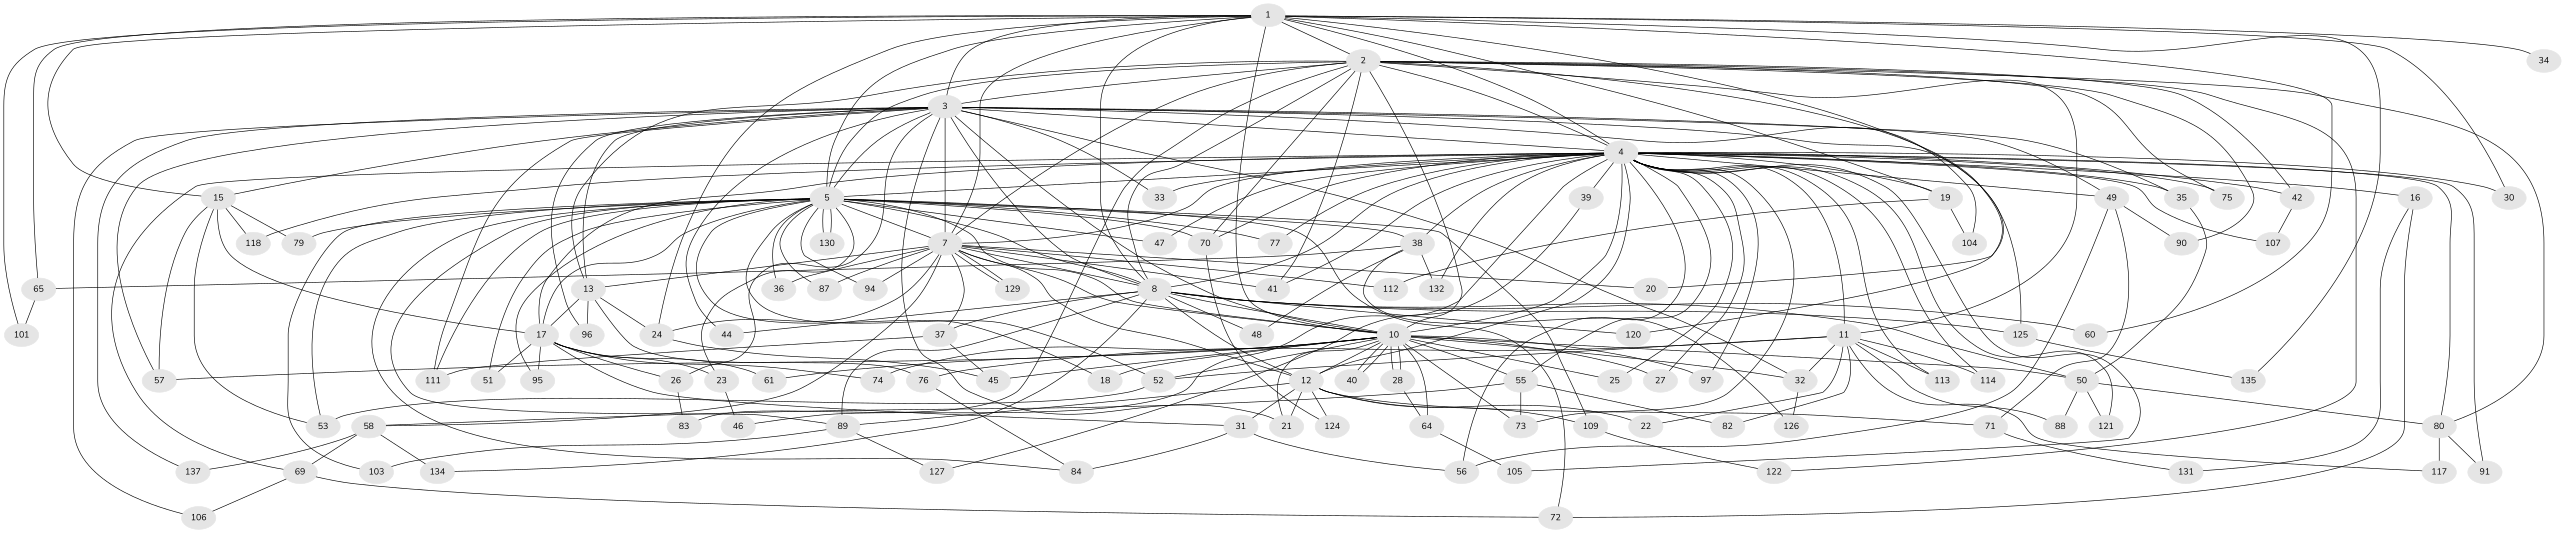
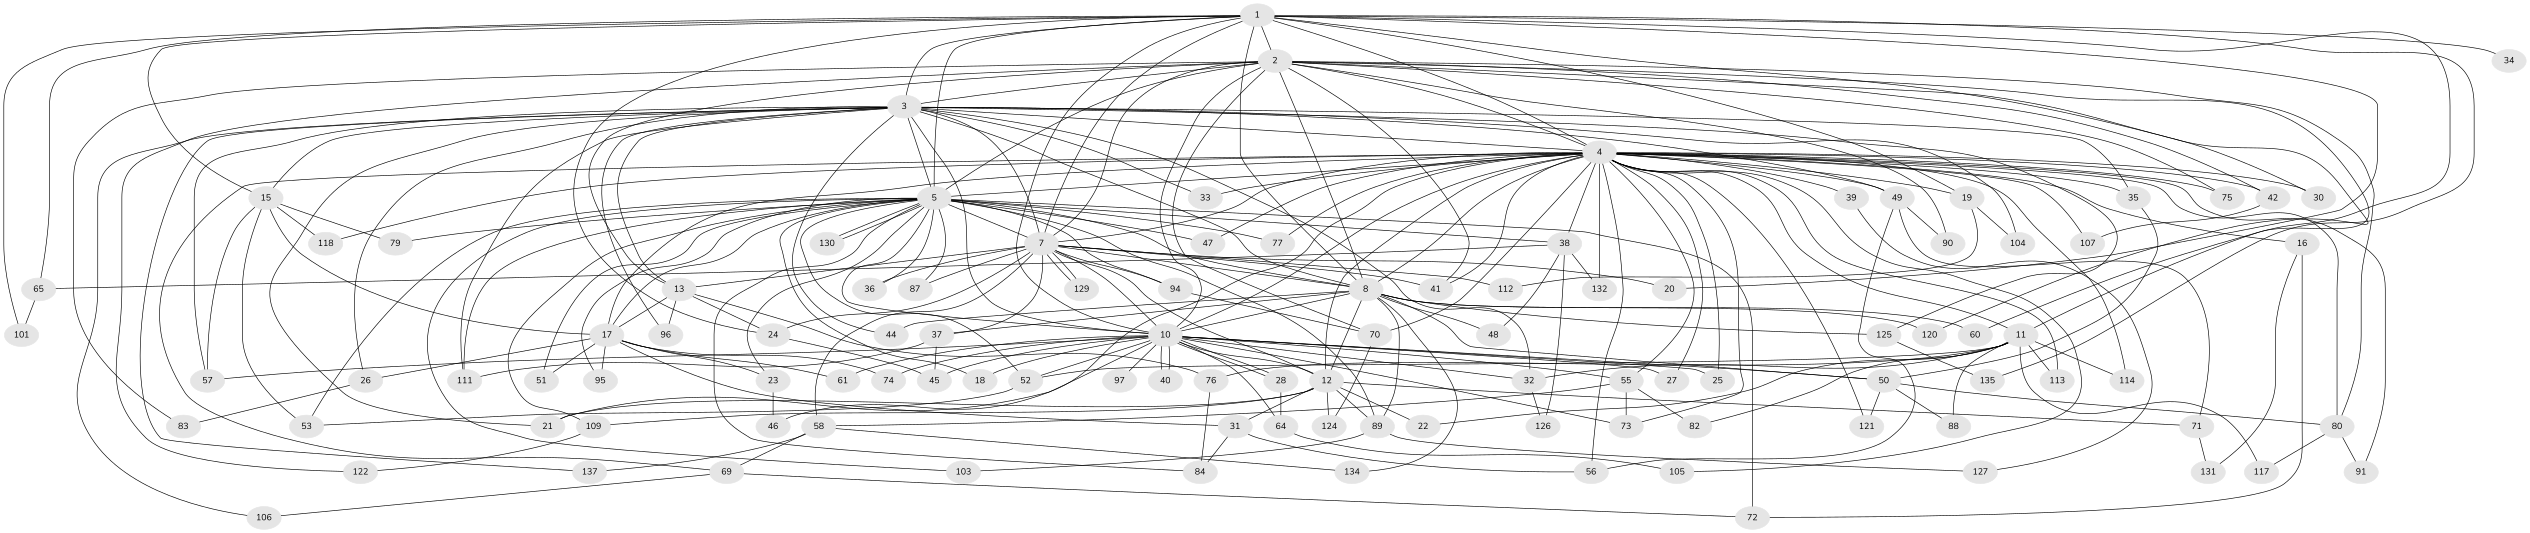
(1019, 211) -> (1258, 309)
(1756, 226) -> none
